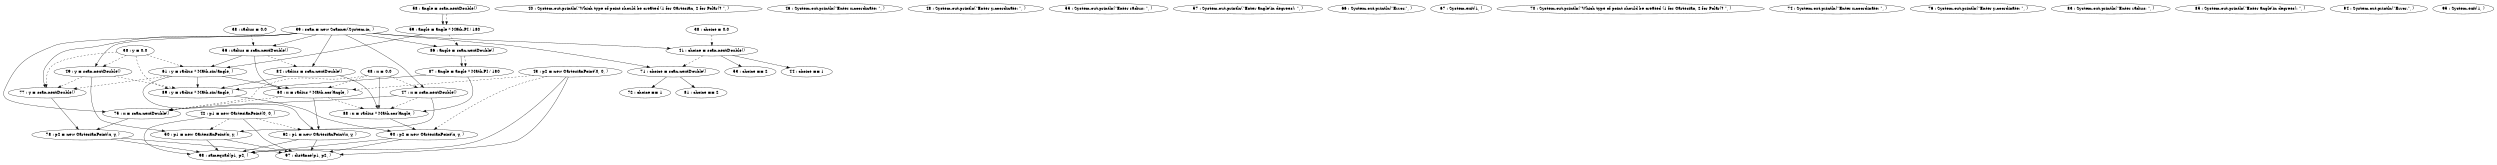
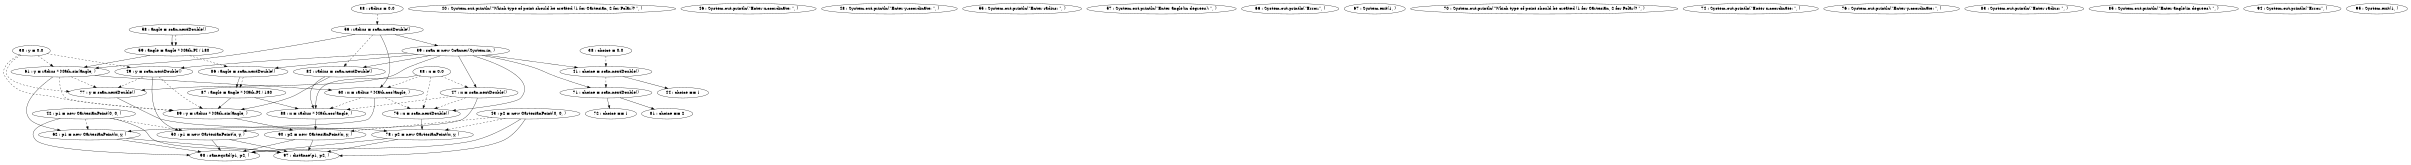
(296, 40) -> (415, 40)
(750, 72) -> none
(198, 81) -> (107, 104)
(445, 83) -> (477, 124)
(284, 102) -> (452, 103)
